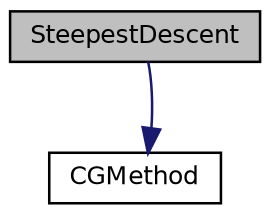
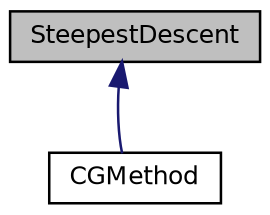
(152, 95) -> (118, 120)
